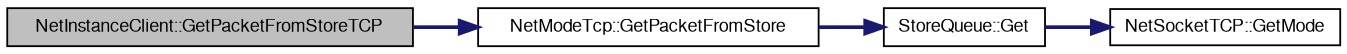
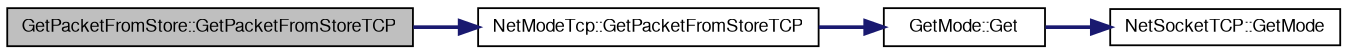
(210, 27) -> (210, 27)
(648, 27) -> (648, 27)
(964, 27) -> (964, 27)
